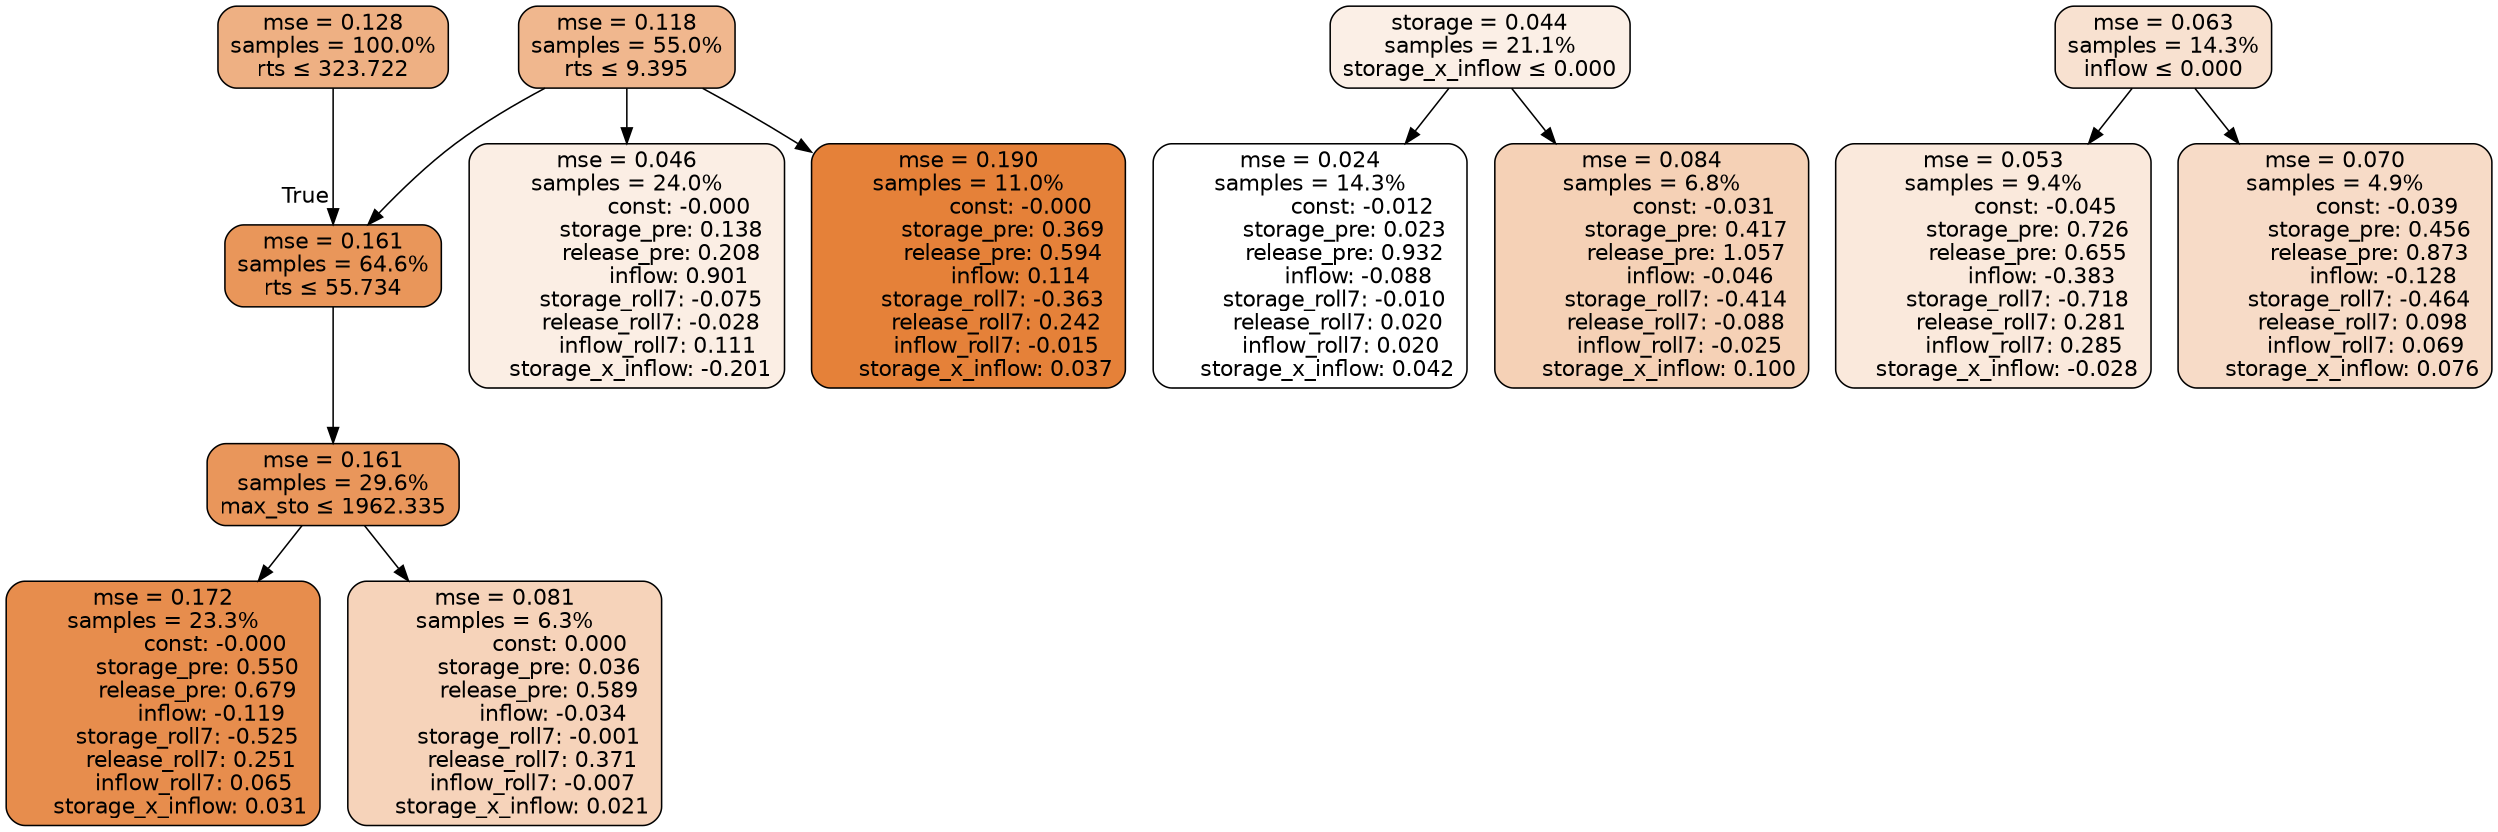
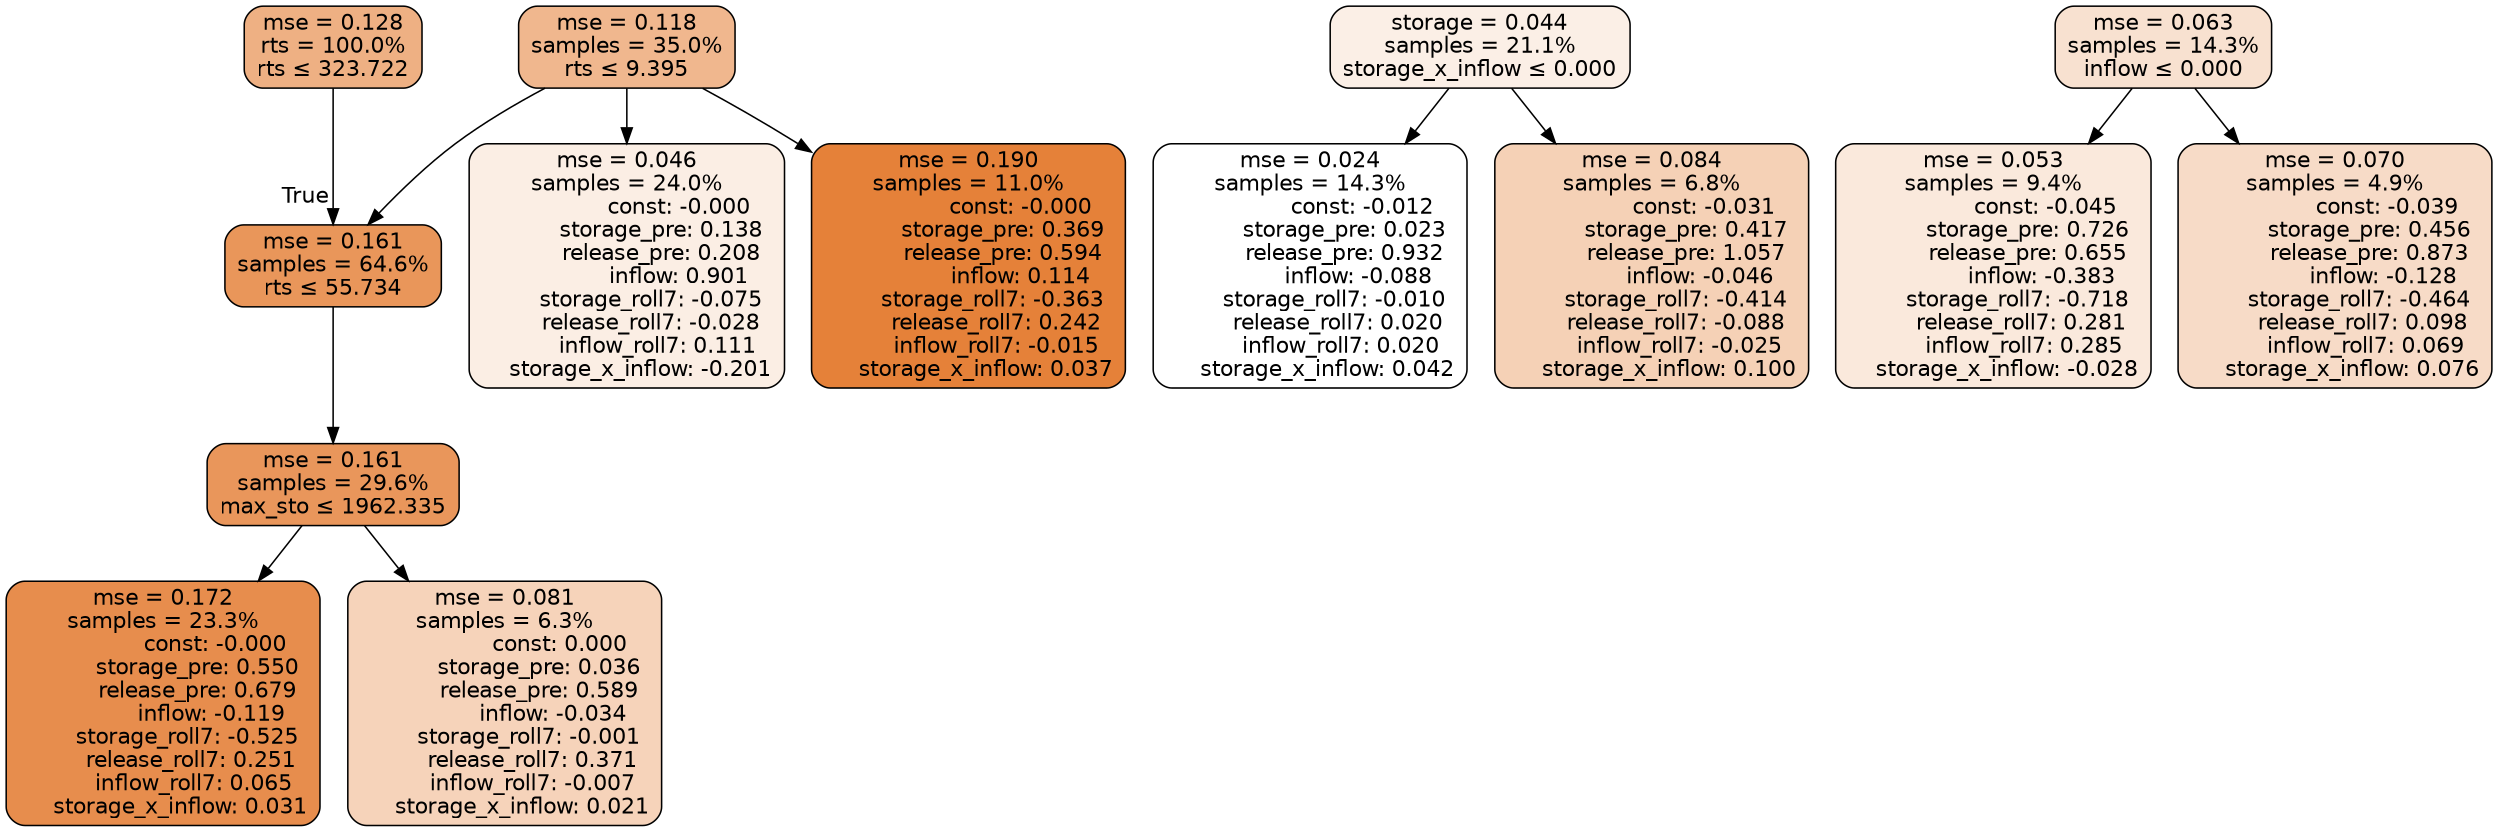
(333, 47) -> (333, 47)
(627, 47) -> (627, 47)
